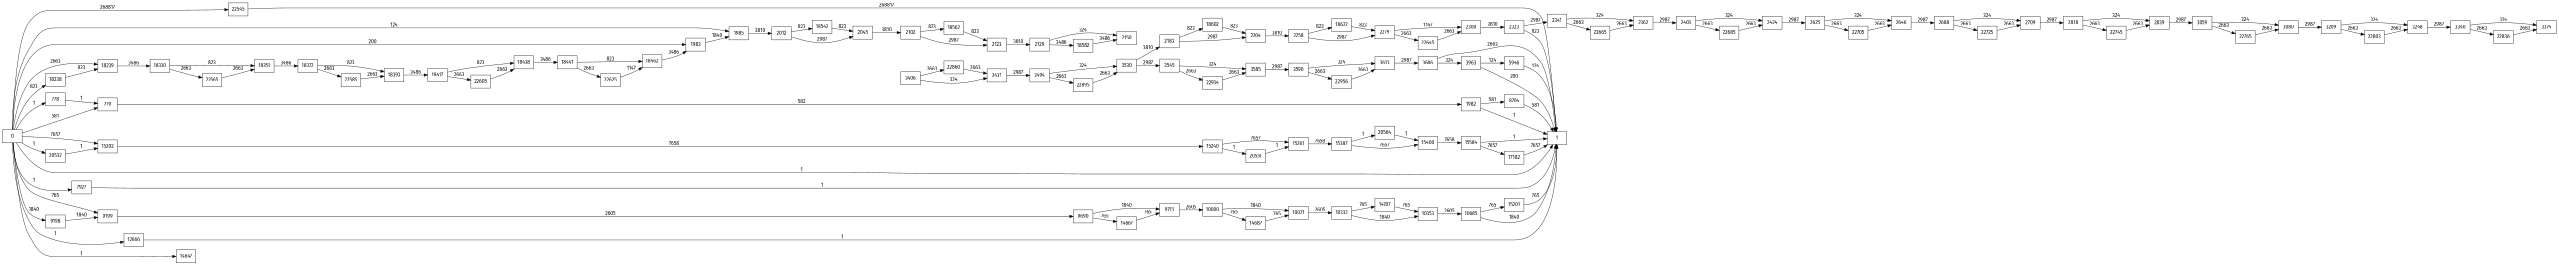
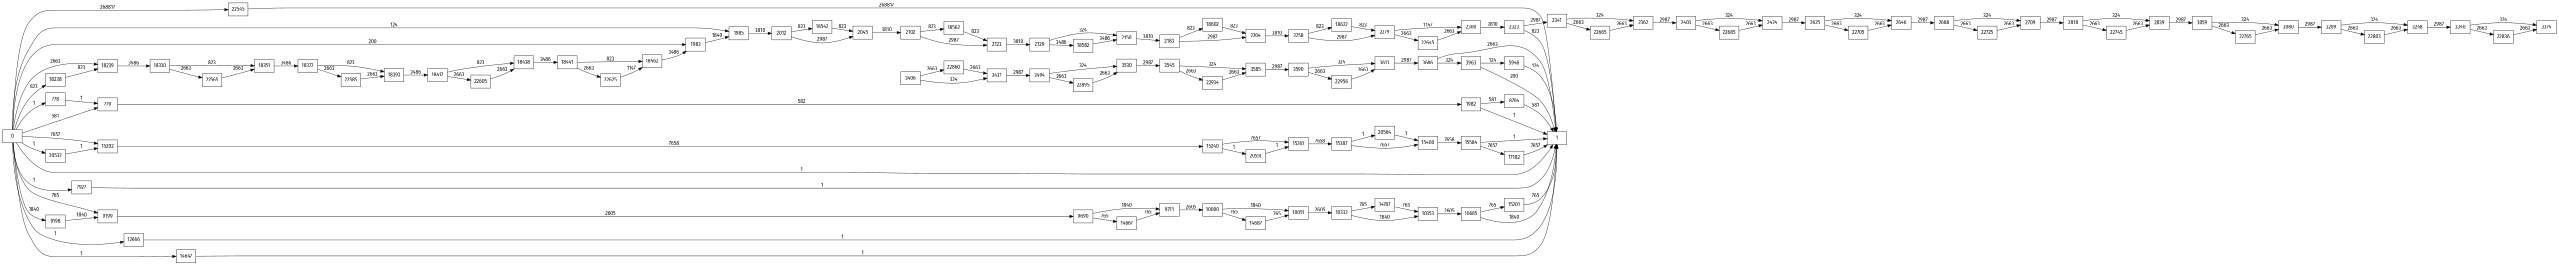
(1146, 54) -> (1146, 40)
(1298, 213) -> (1298, 213)
none -> (919, 256)
